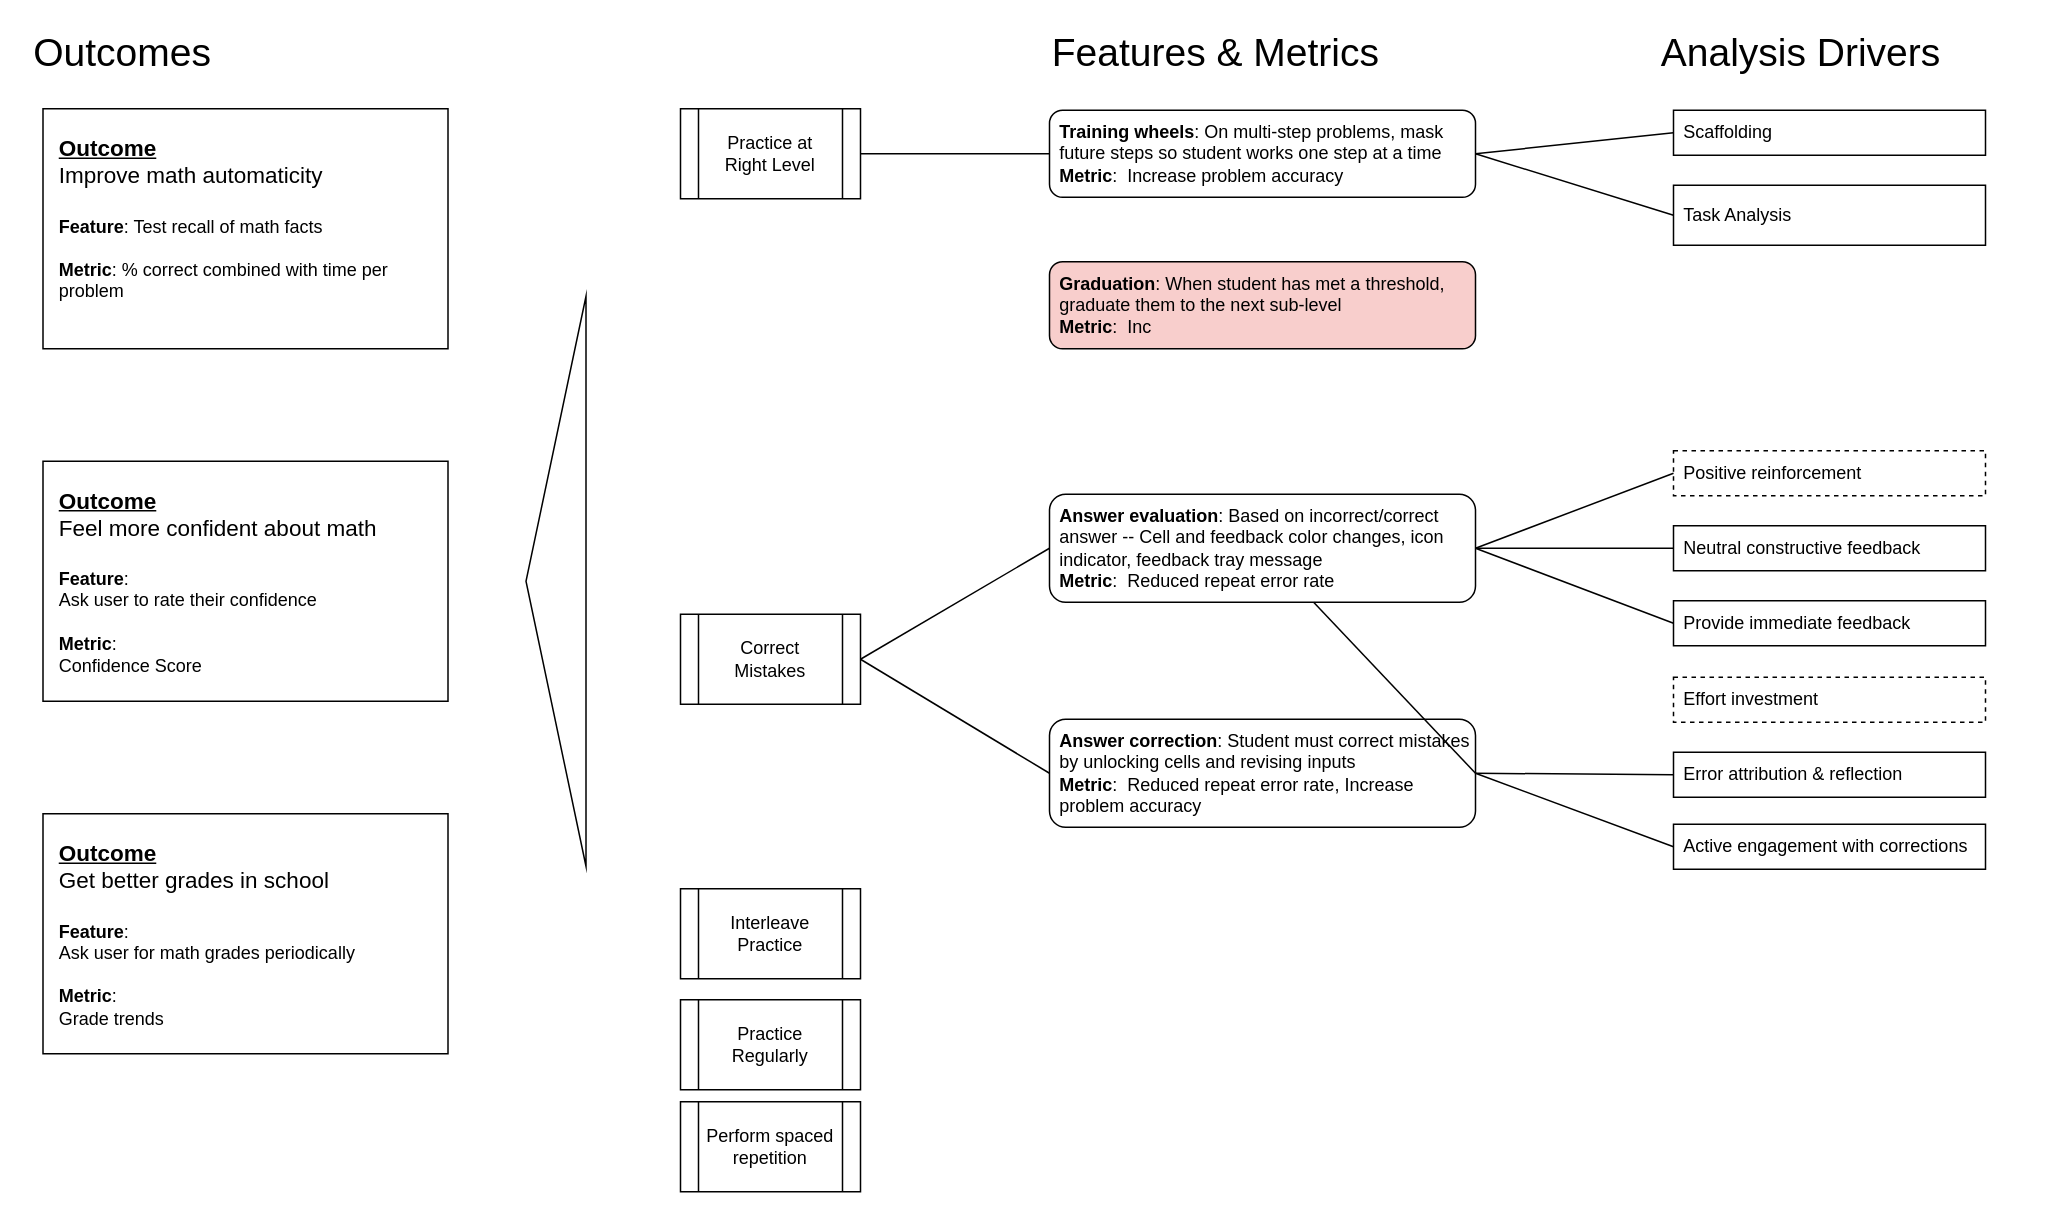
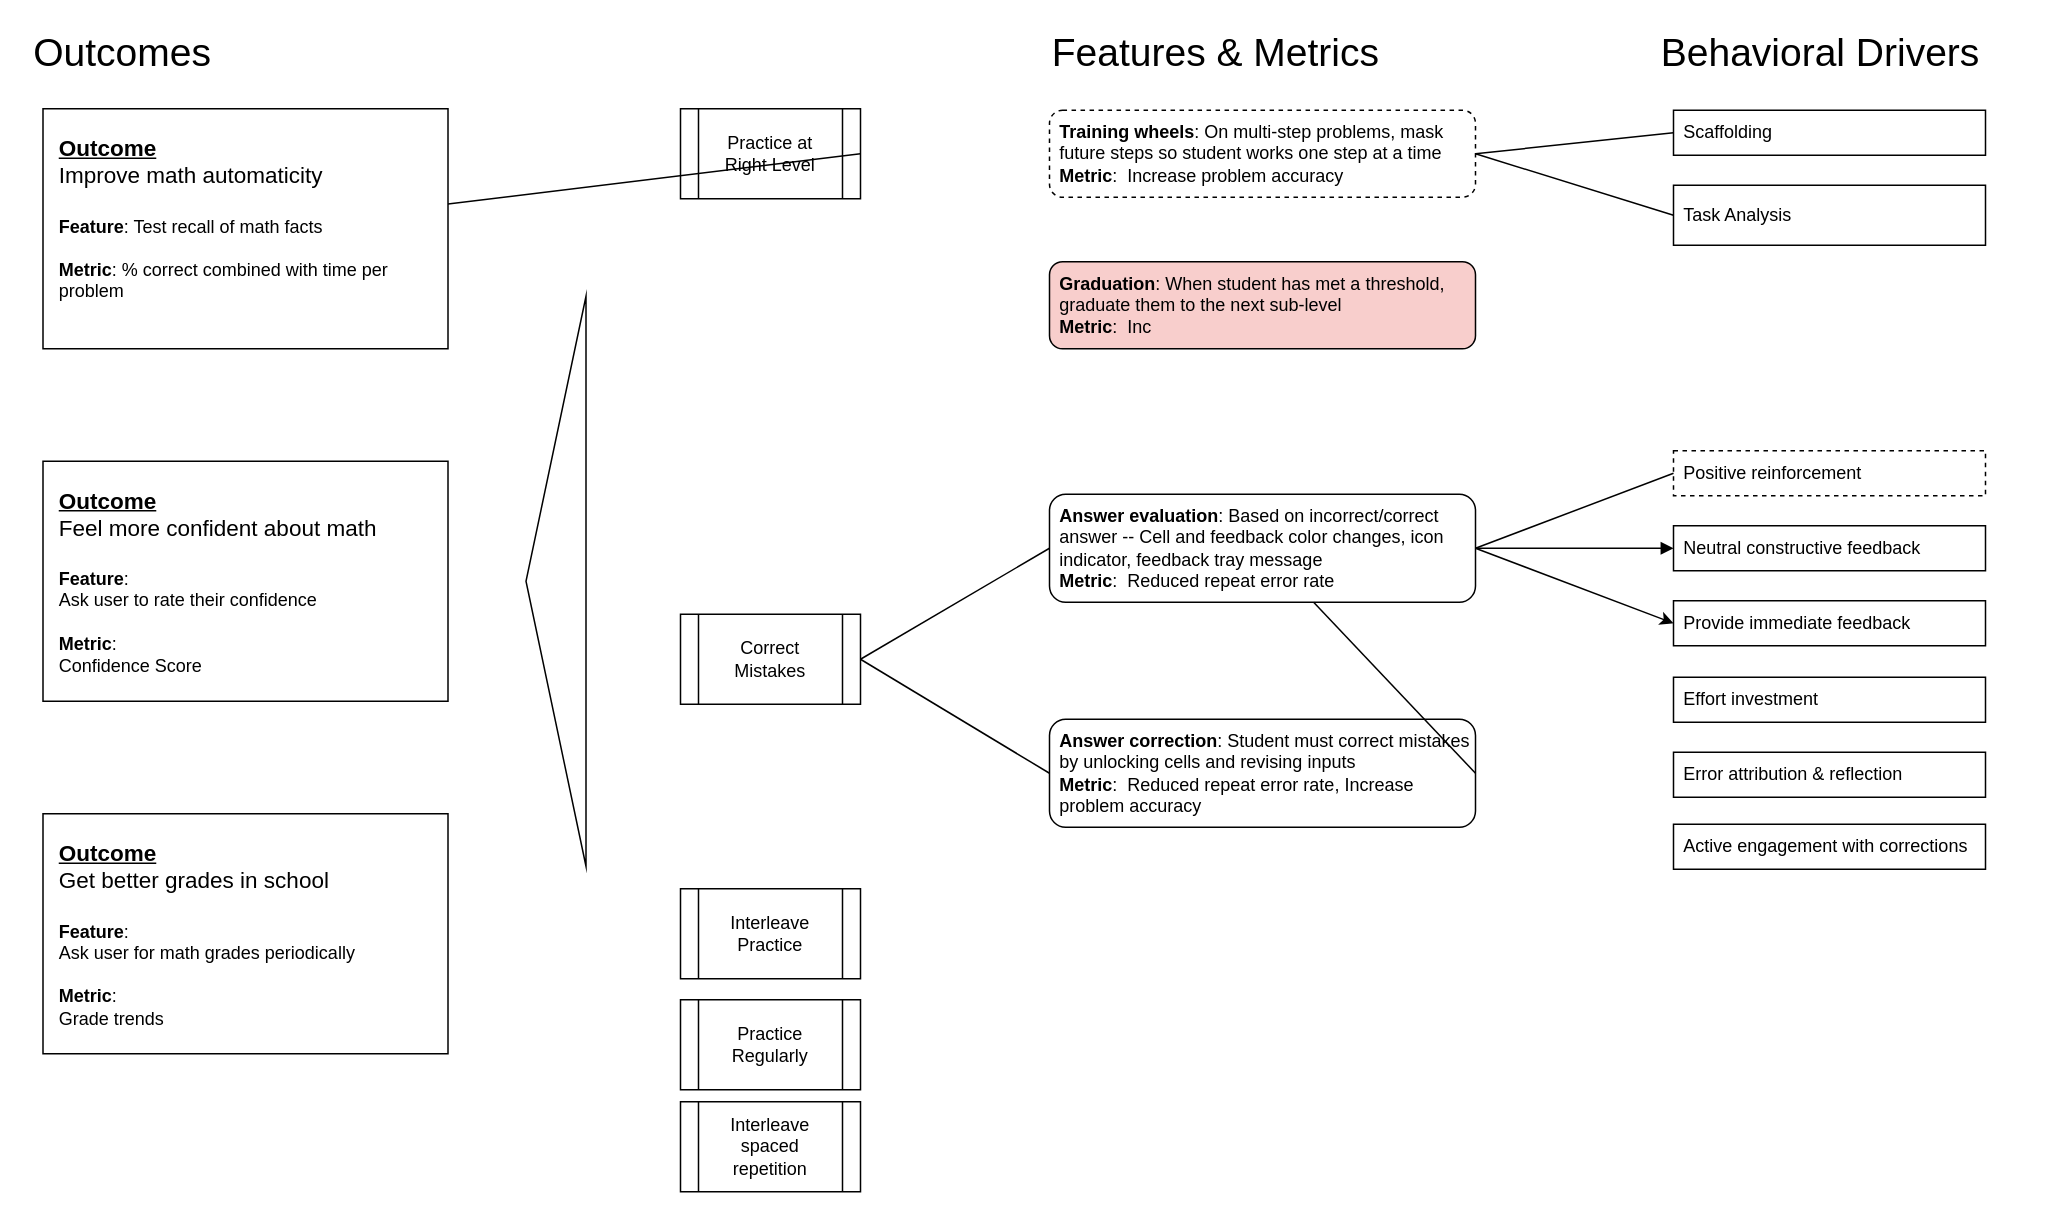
(1816, 53) -> (1838, 53)
(954, 154) -> (595, 186)
(1262, 154) -> (1262, 154)
(1665, 548) -> (1660, 548)
(1667, 621) -> (1662, 619)
(1829, 700) -> (1829, 700)
(1576, 774) -> none
(1578, 811) -> none
(770, 1147) -> (770, 1147)
